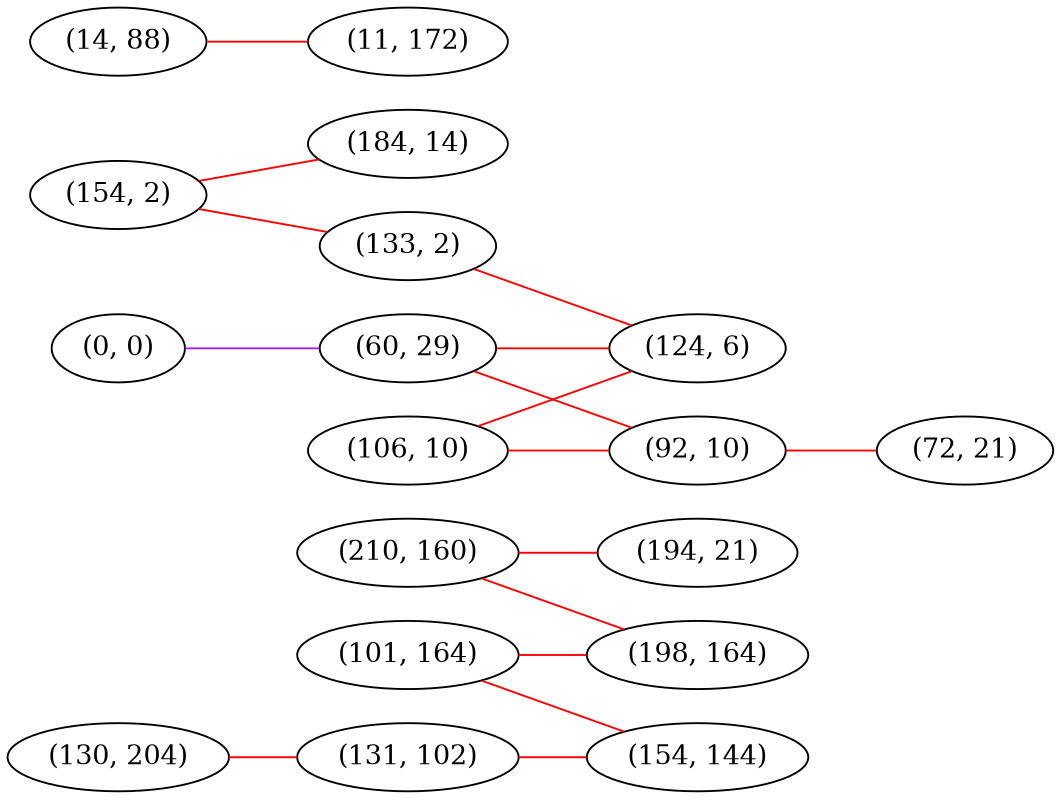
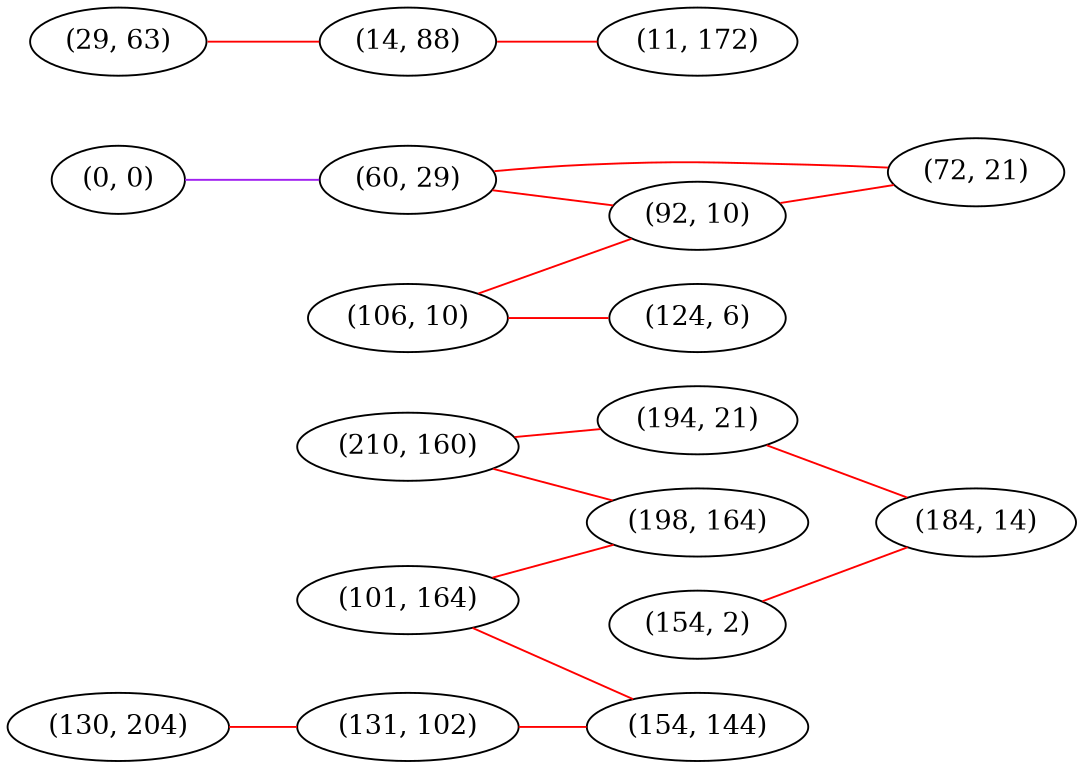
none -> (118, 42)
(408, 246) -> none
(553, 348) -> (691, 162)
none -> (837, 471)
